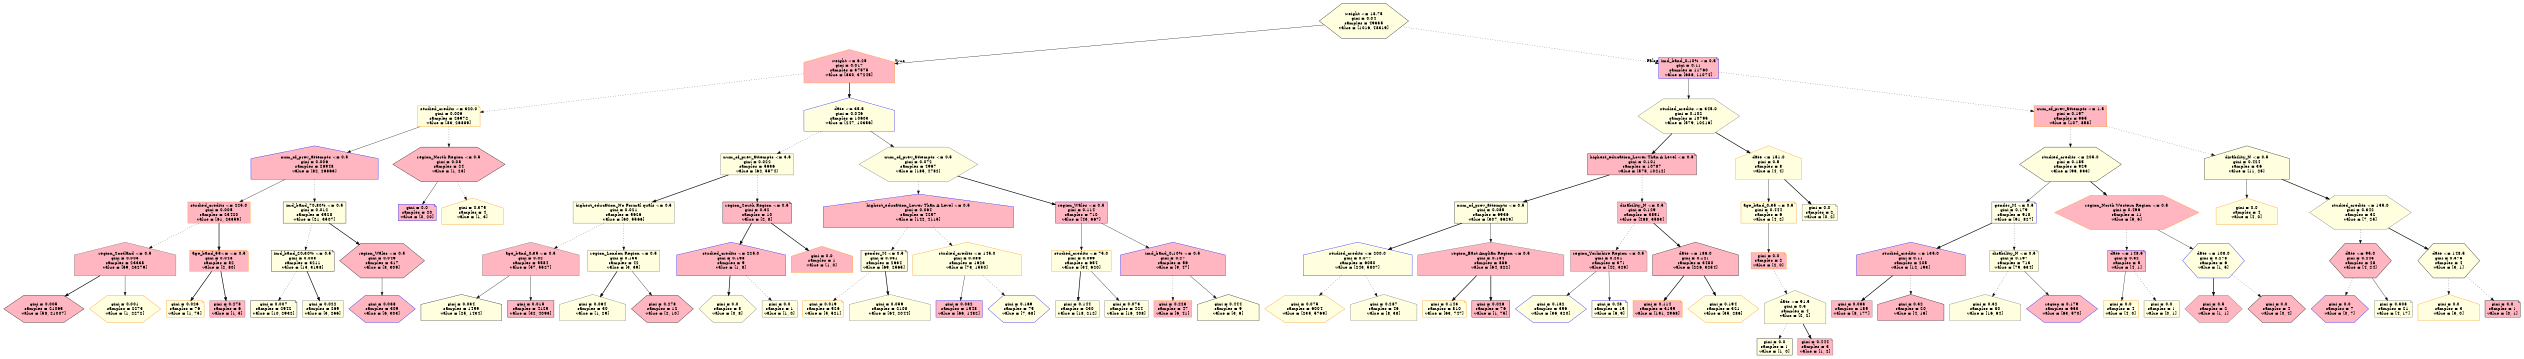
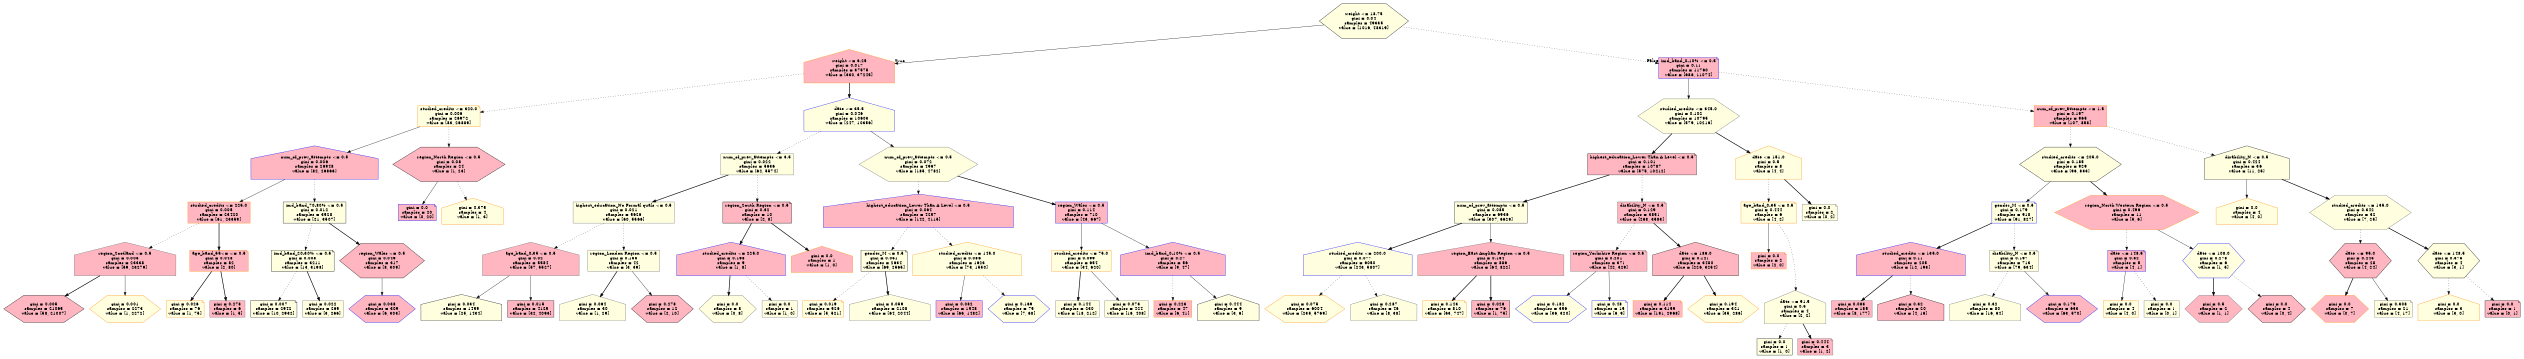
(1769, 189) -> (1769, 189)
(1779, 280) -> (1792, 254)
(2350, 285) -> (2350, 285)
(2062, 309) -> (2062, 309)
(2340, 309) -> (2340, 309)
